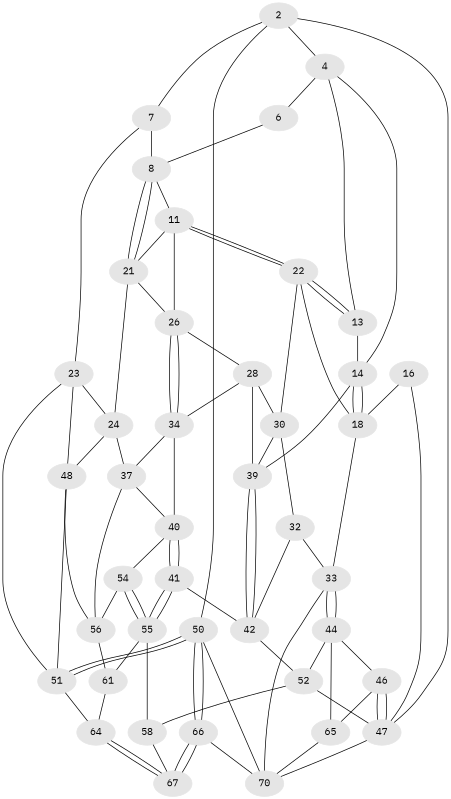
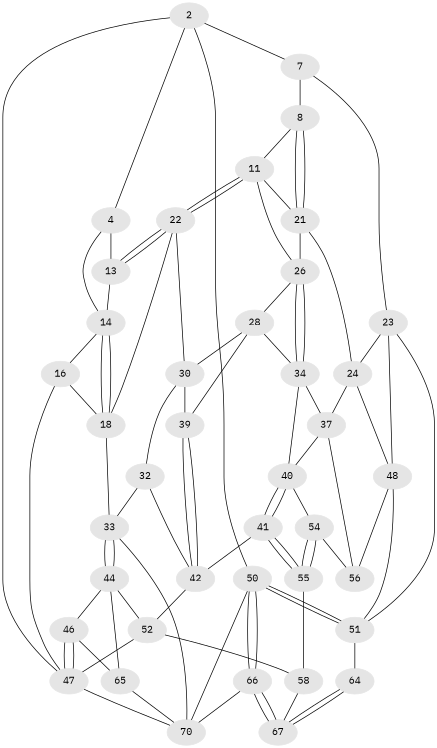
(279, 118) -> none
(312, 431) -> (83, 348)
(108, 681) -> none
